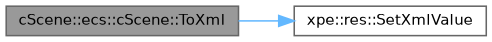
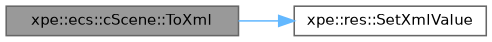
(122, 21) -> (122, 21)
